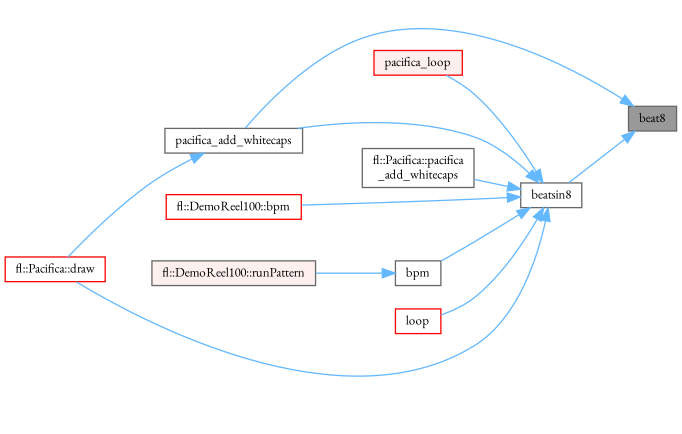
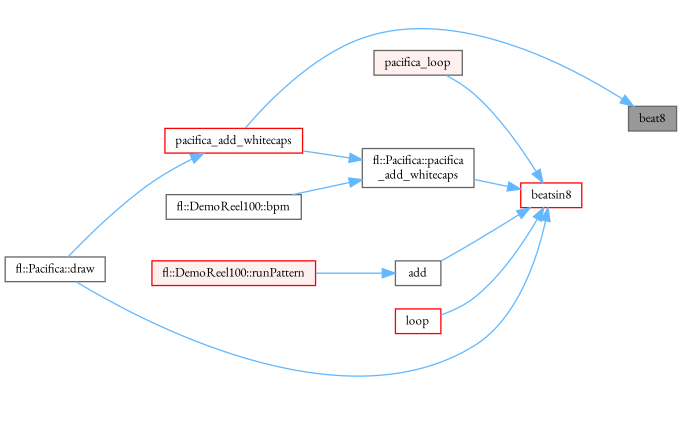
(418, 63) -> (418, 63)
(419, 125) -> (326, 154)
(234, 141) -> (234, 141)
(597, 161) -> none
(551, 195) -> (551, 195)
(404, 202) -> (321, 189)
(234, 207) -> (234, 207)
(55, 269) -> (55, 269)
(234, 273) -> (234, 273)
(418, 273) -> (418, 273)
